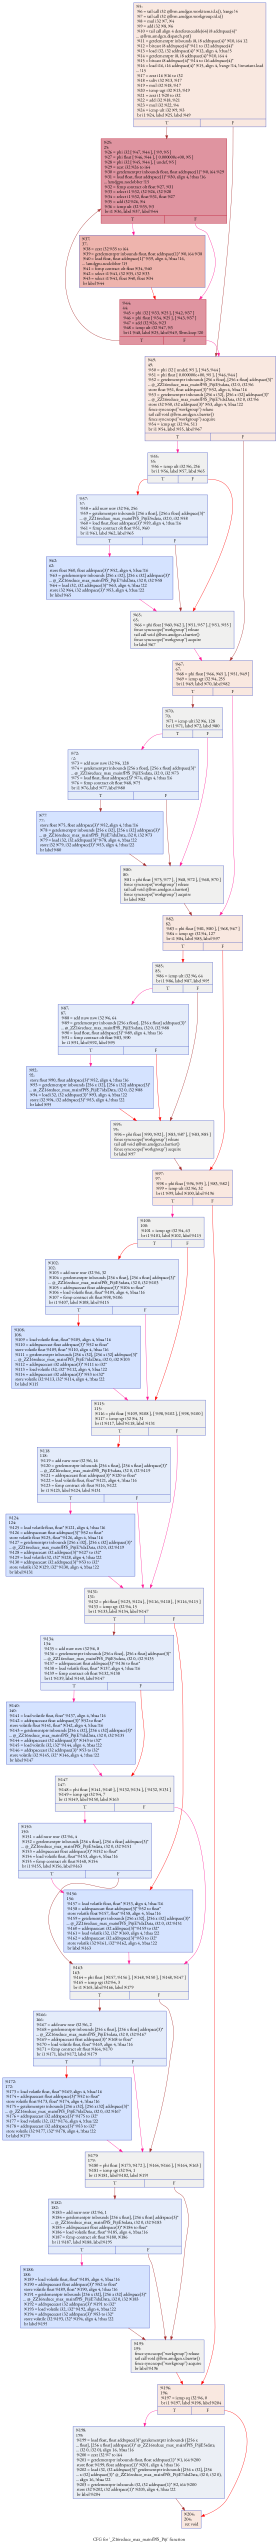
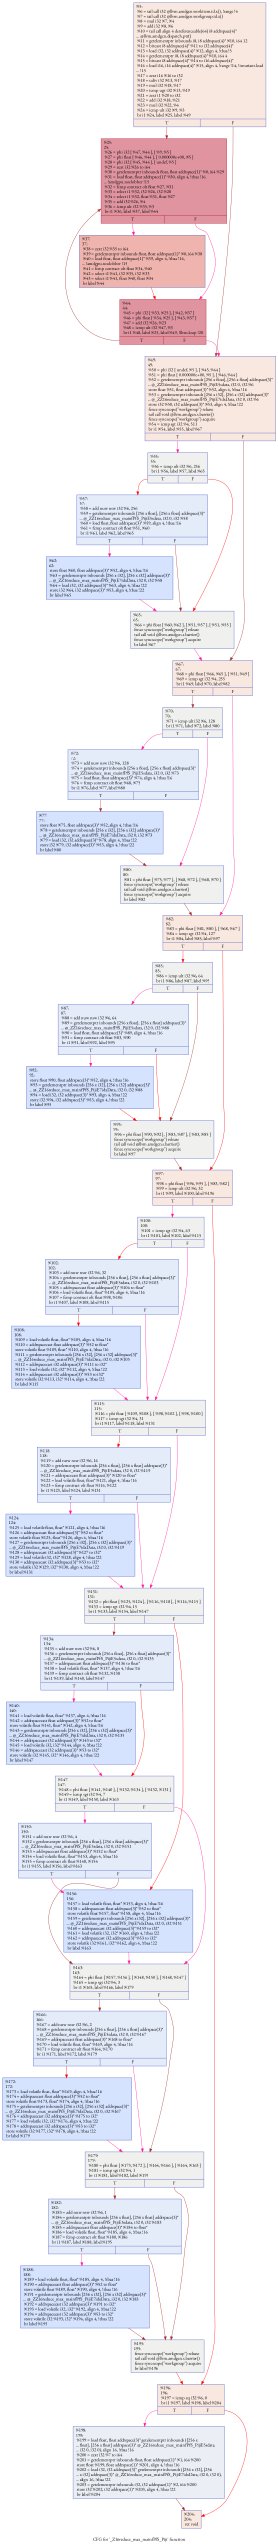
(167, 831) -> none
(179, 1324) -> (179, 1324)
